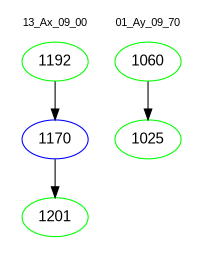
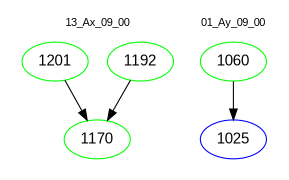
(148, 23) -> (233, 23)
(55, 139) -> (97, 139)
(148, 139) -> (233, 139)
(55, 173) -> (73, 95)
